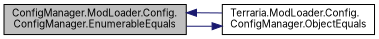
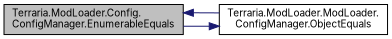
(95, 20) -> (94, 20)
(298, 20) -> (303, 20)
